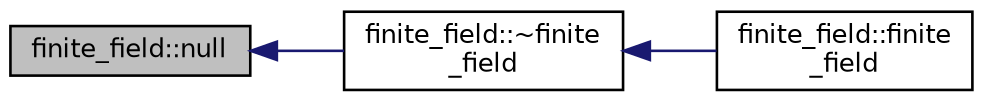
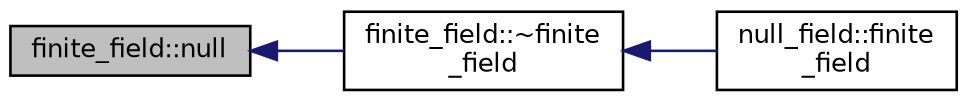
(845, 51) -> (837, 51)
